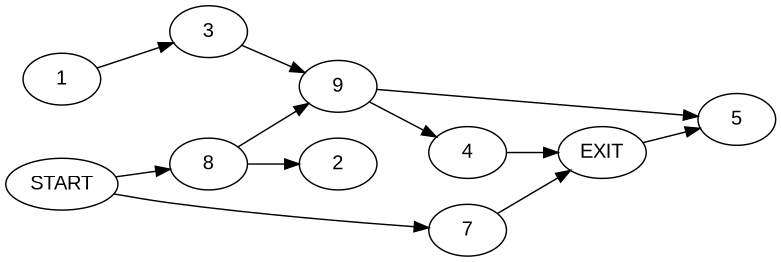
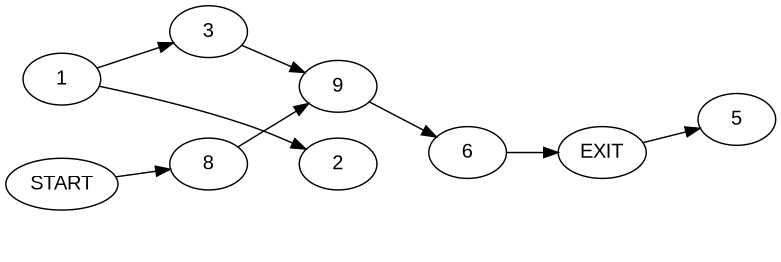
(530, 102) -> none
(468, 153) -> (468, 153)
(266, 164) -> (198, 110)
(468, 230) -> none
